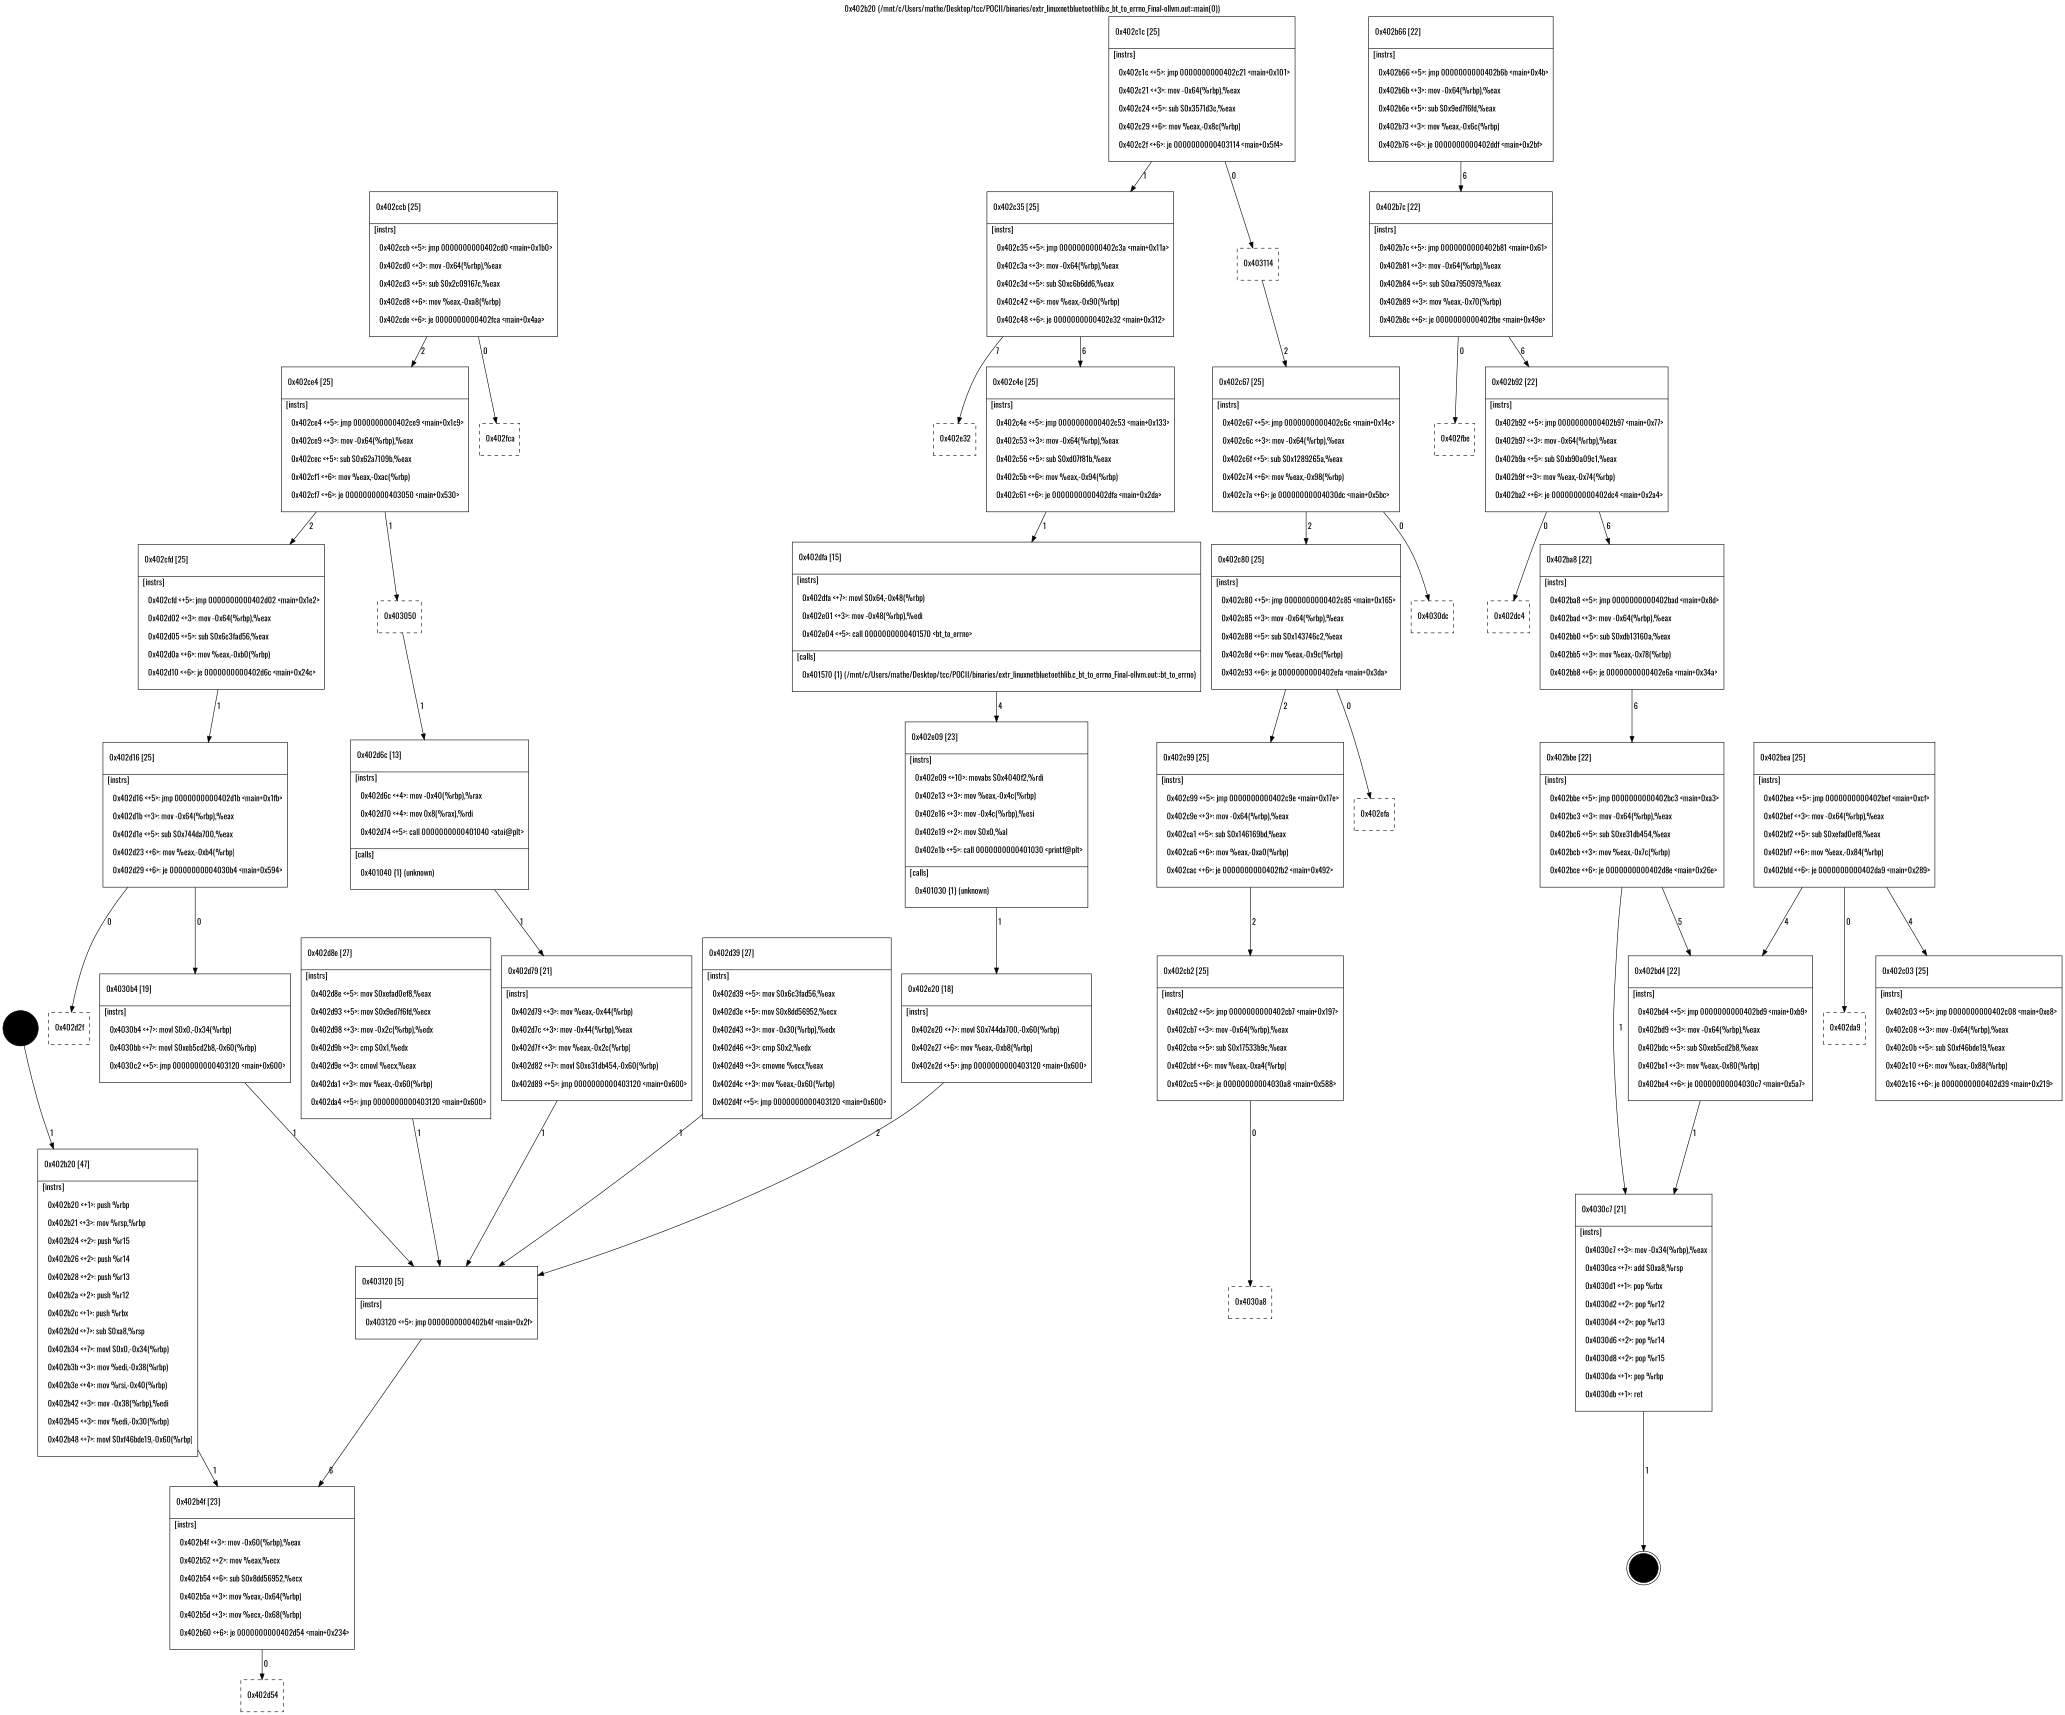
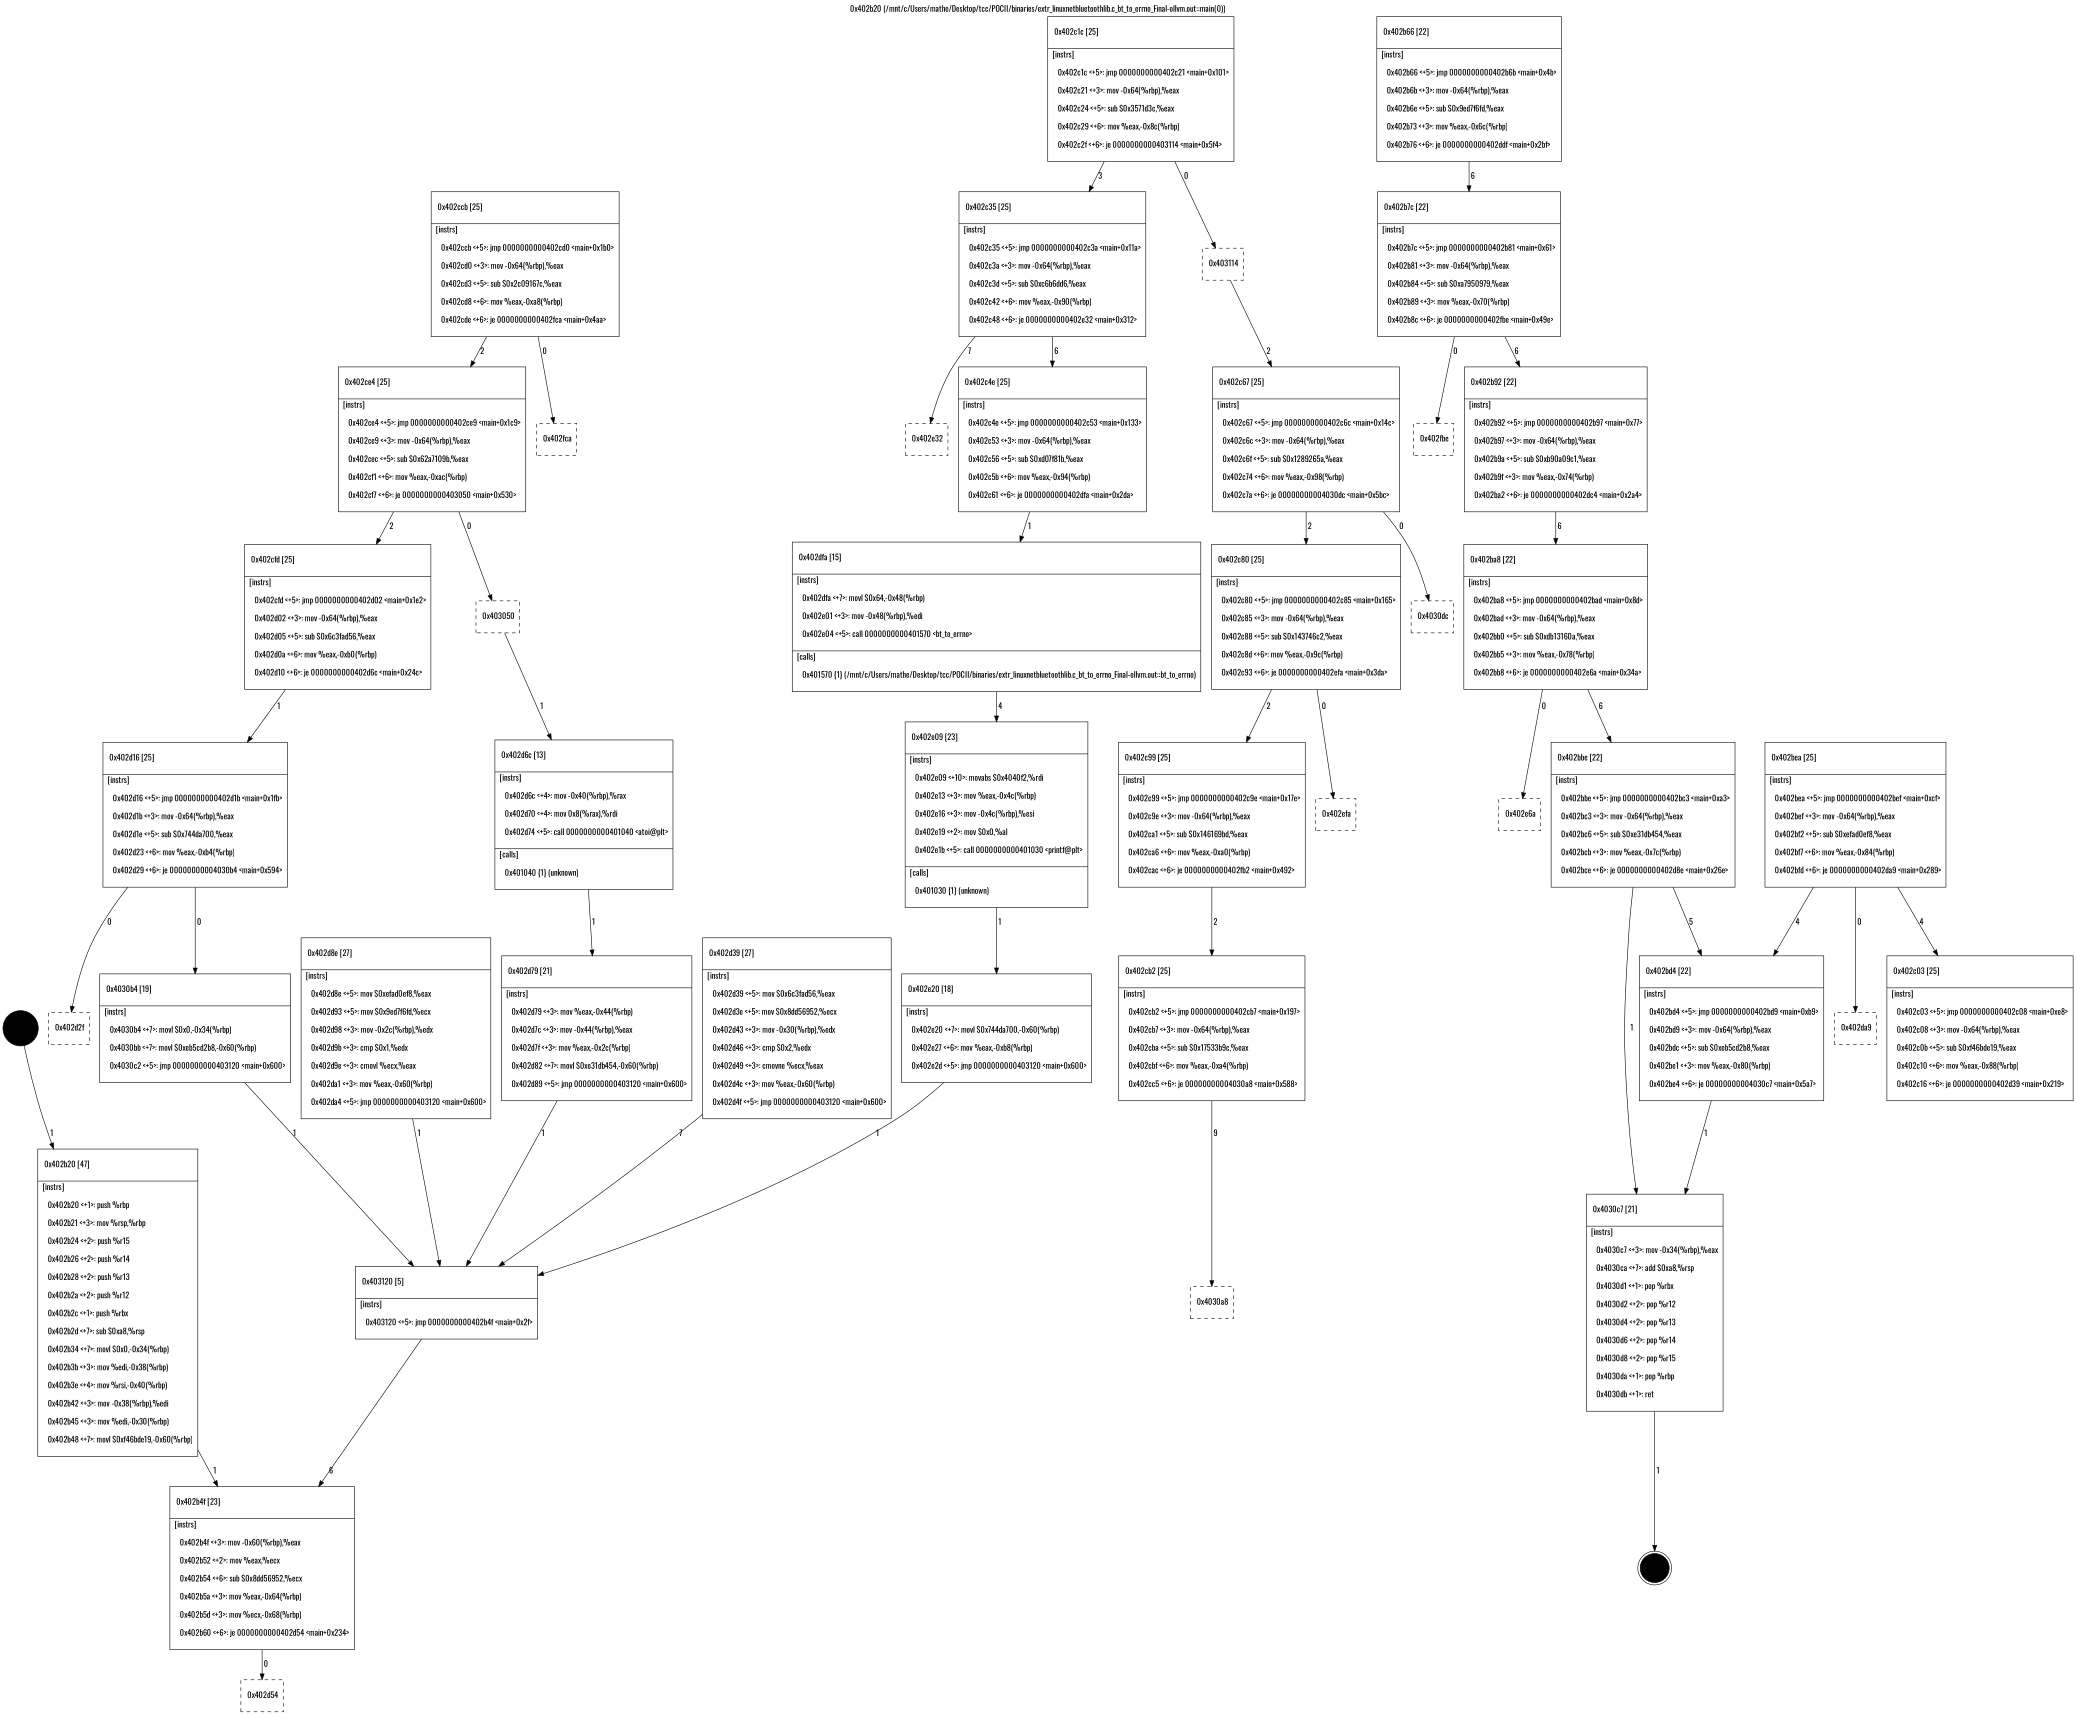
(1144, 177) -> (1100, 177)
(390, 527) -> (468, 527)
(1509, 617) -> none
none -> (1520, 815)
(680, 1134) -> (680, 1134)
(877, 1134) -> (877, 1134)
(1253, 1134) -> (1215, 1134)
